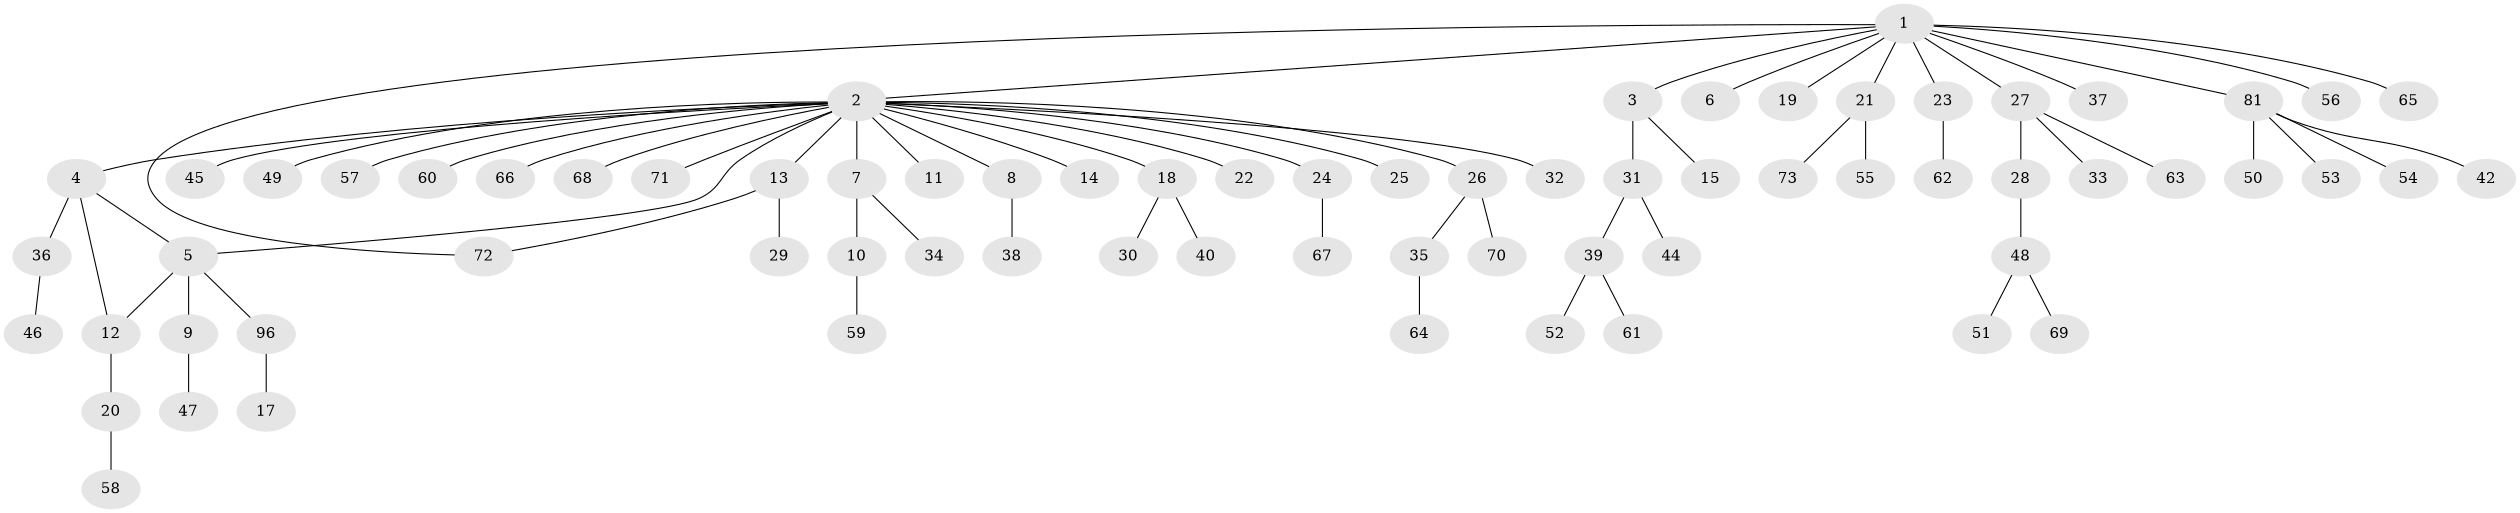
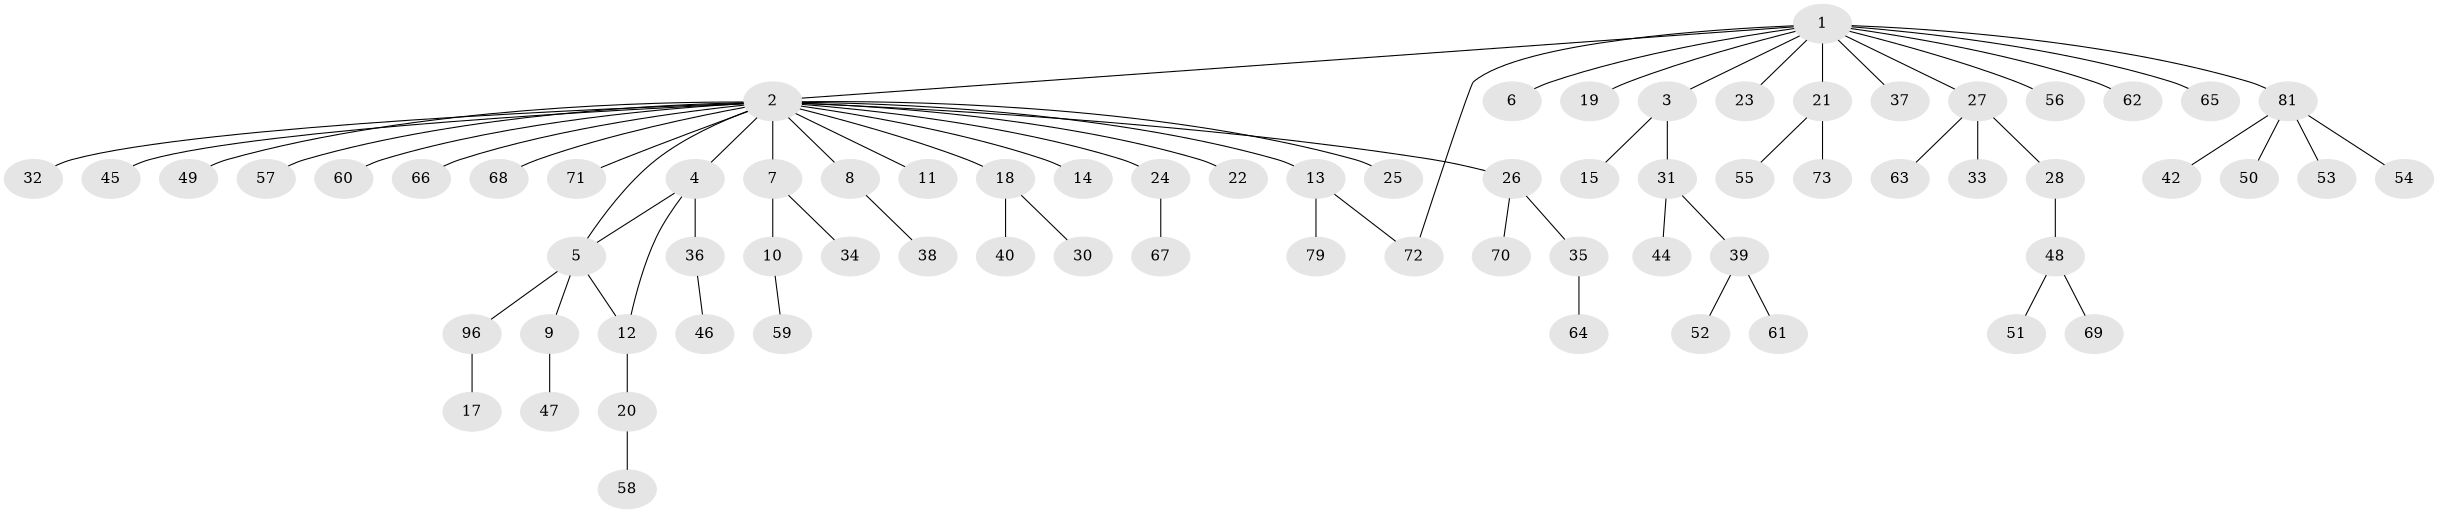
(1943, 140) -> (1982, 52)
(779, 257) -> (1316, 257)
